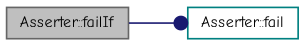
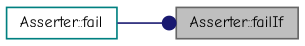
(151, 23) -> (140, 23)
